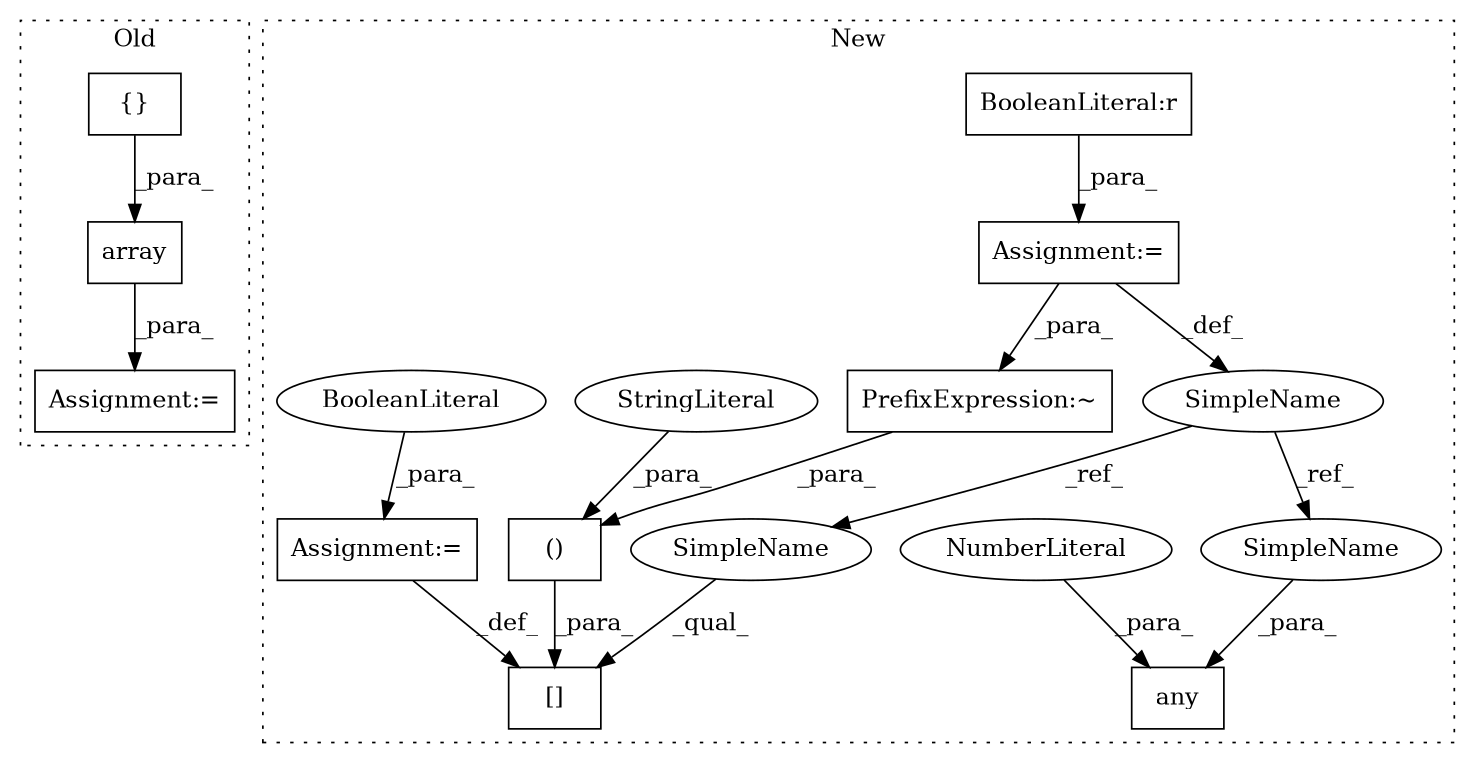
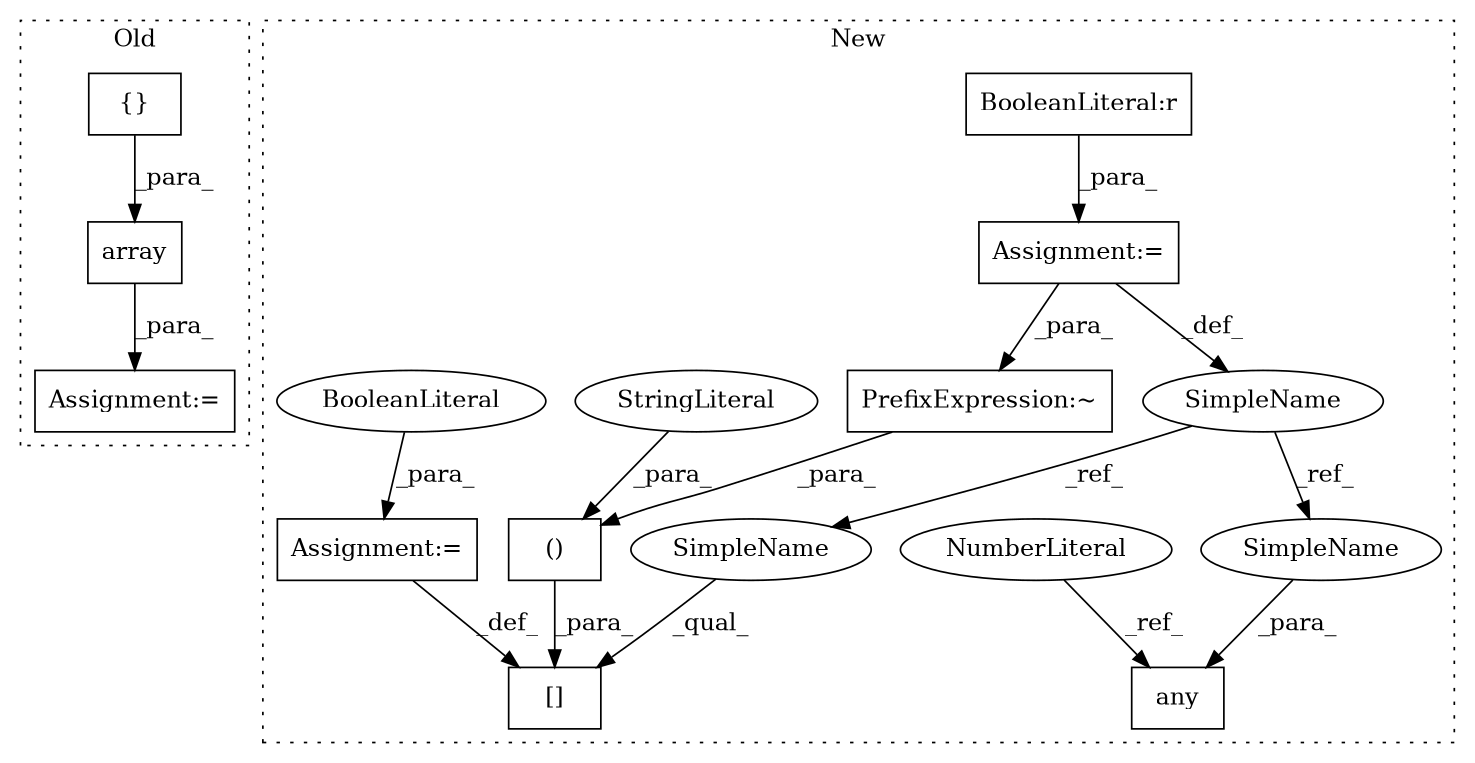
(1154, 624) -> (1154, 624)
